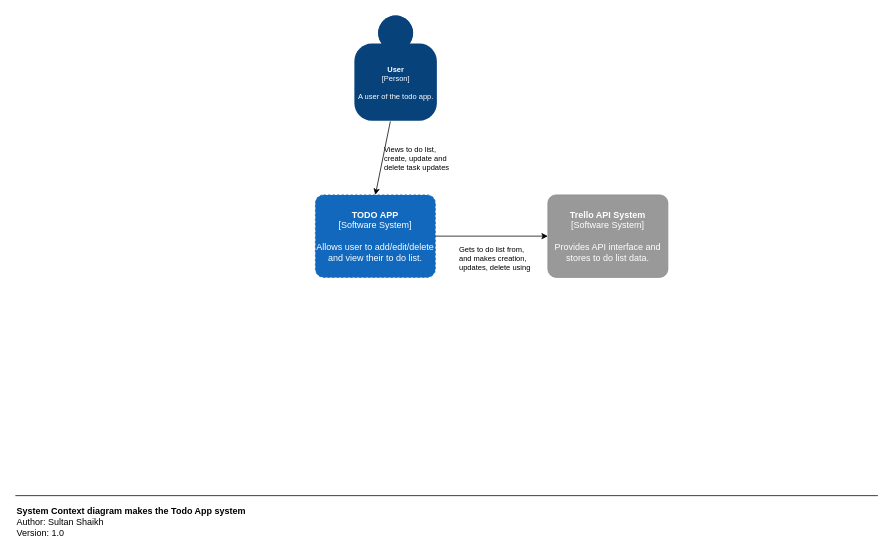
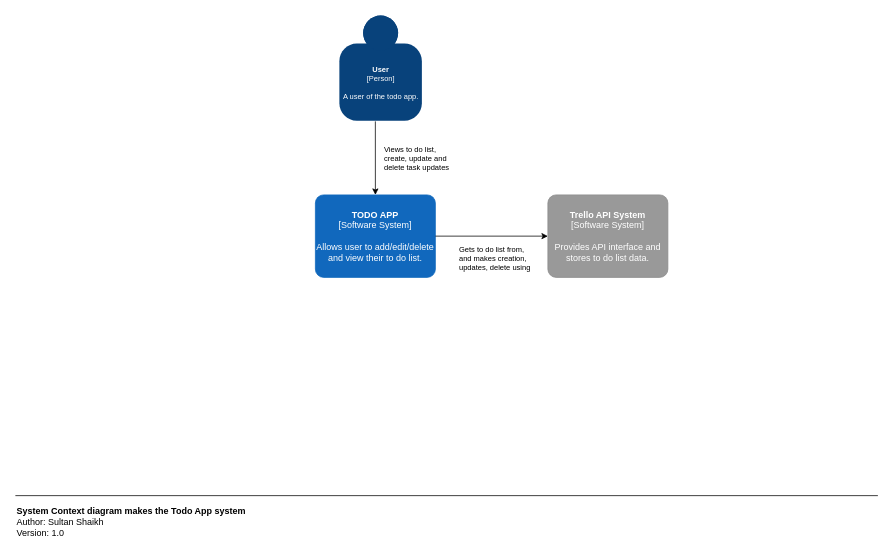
(396, 68) -> (381, 68)
(375, 236) -> (375, 236)
